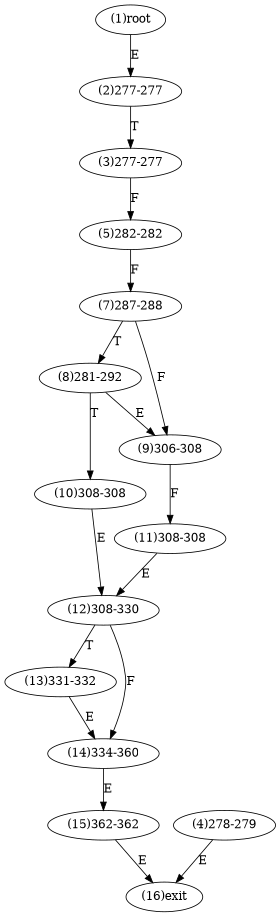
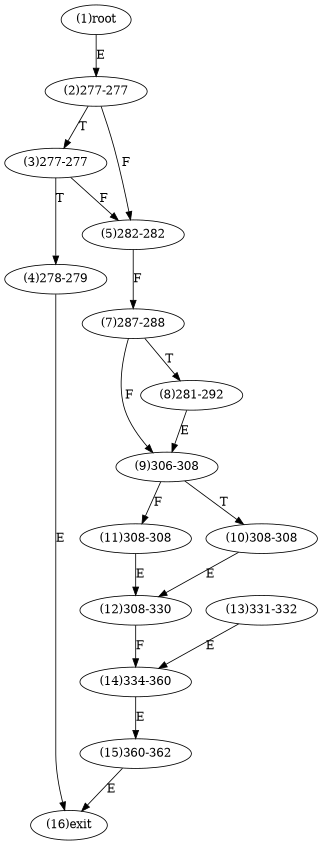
none -> (117, 159)
none -> (56, 217)
(90, 432) -> (211, 500)
(84, 642) -> none
(103, 825) -> (136, 754)
